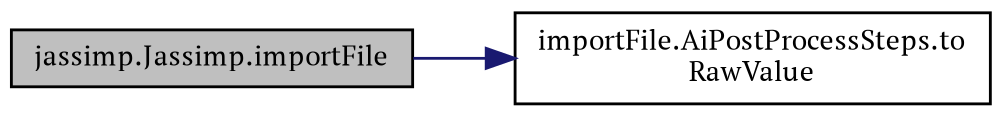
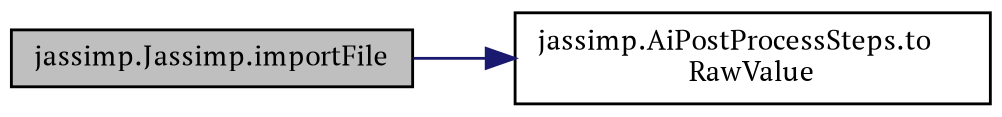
(753, 58) -> (753, 58)
